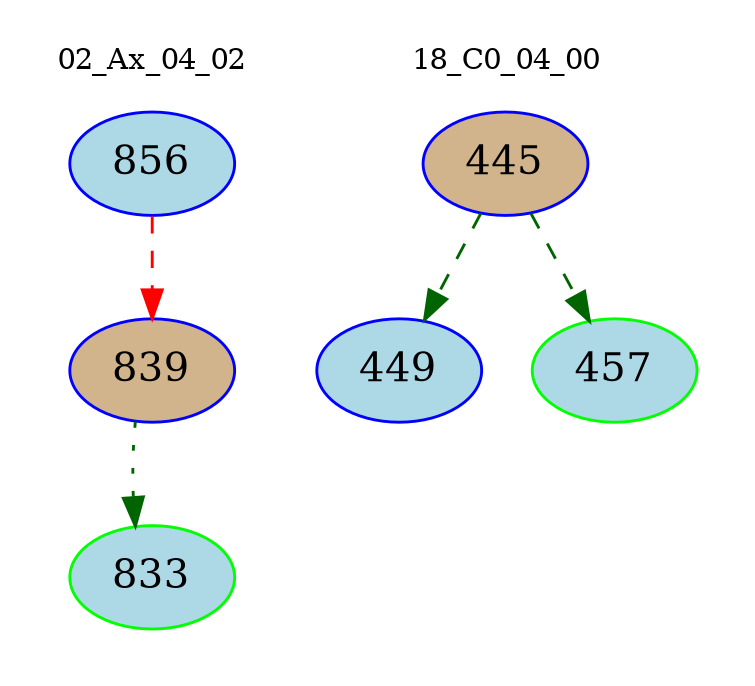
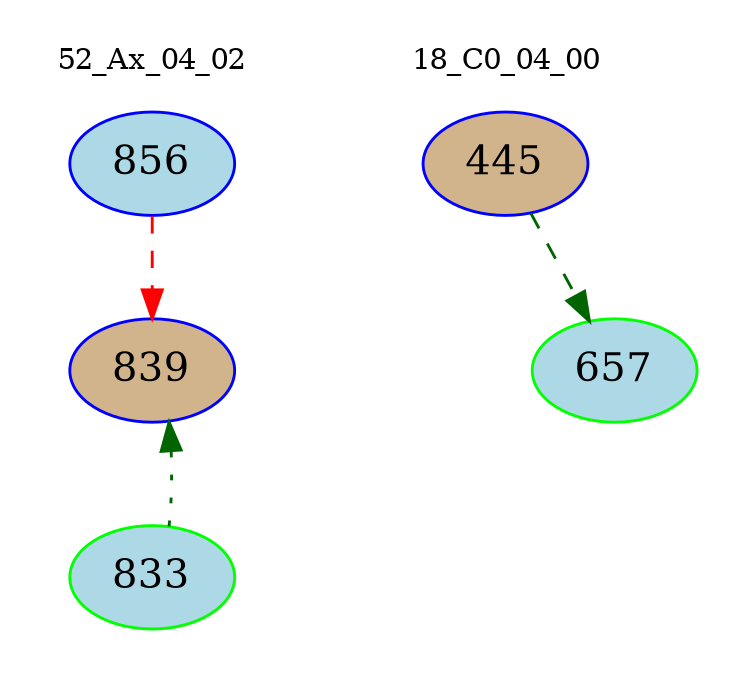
(152, 62) -> (152, 62)
(399, 371) -> none
(615, 371) -> (615, 371)
(133, 459) -> (171, 489)
